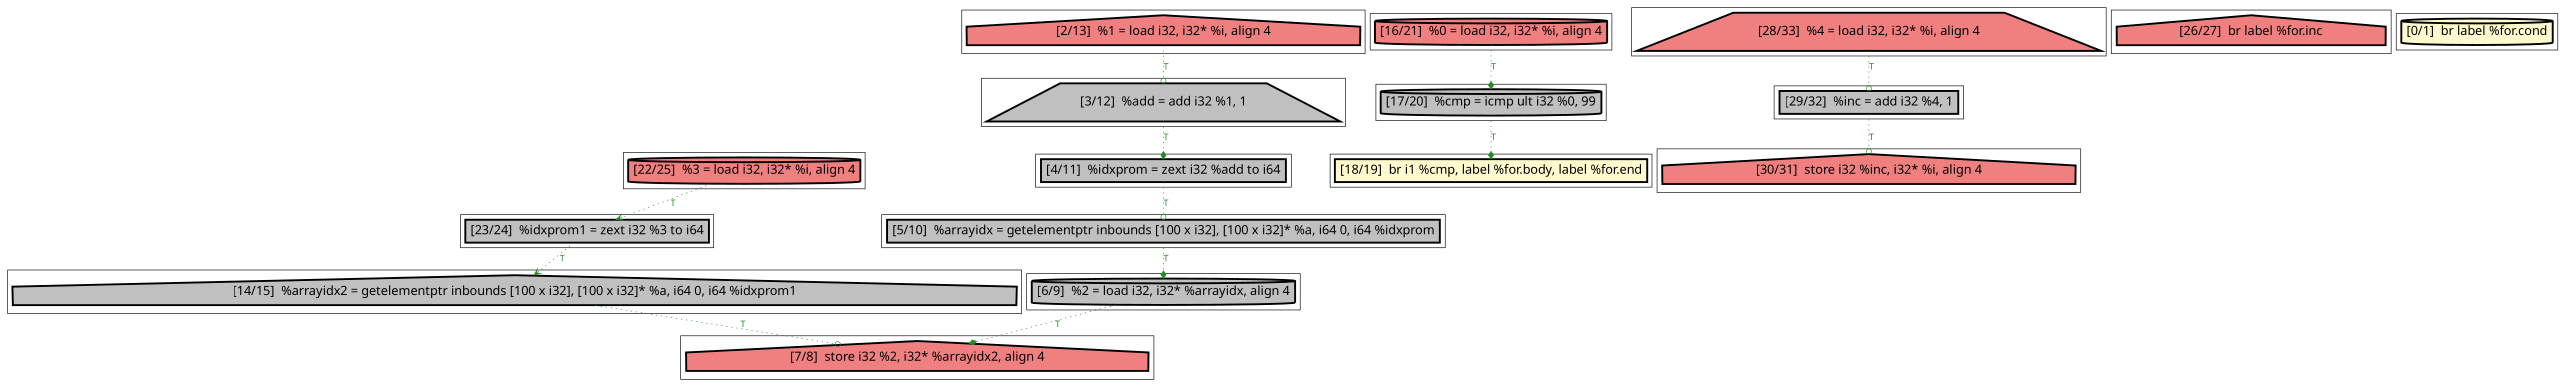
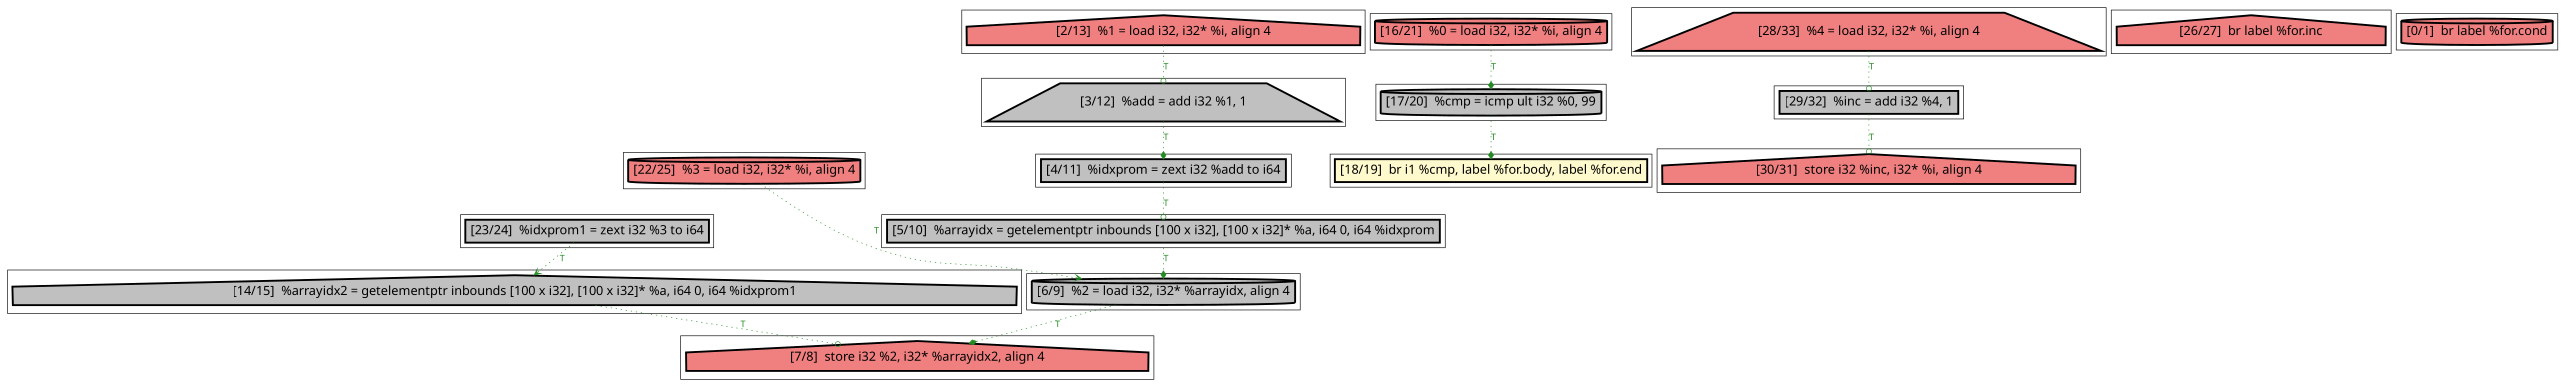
(2477, 32) -> (2477, 32)
(667, 201) -> (909, 258)
